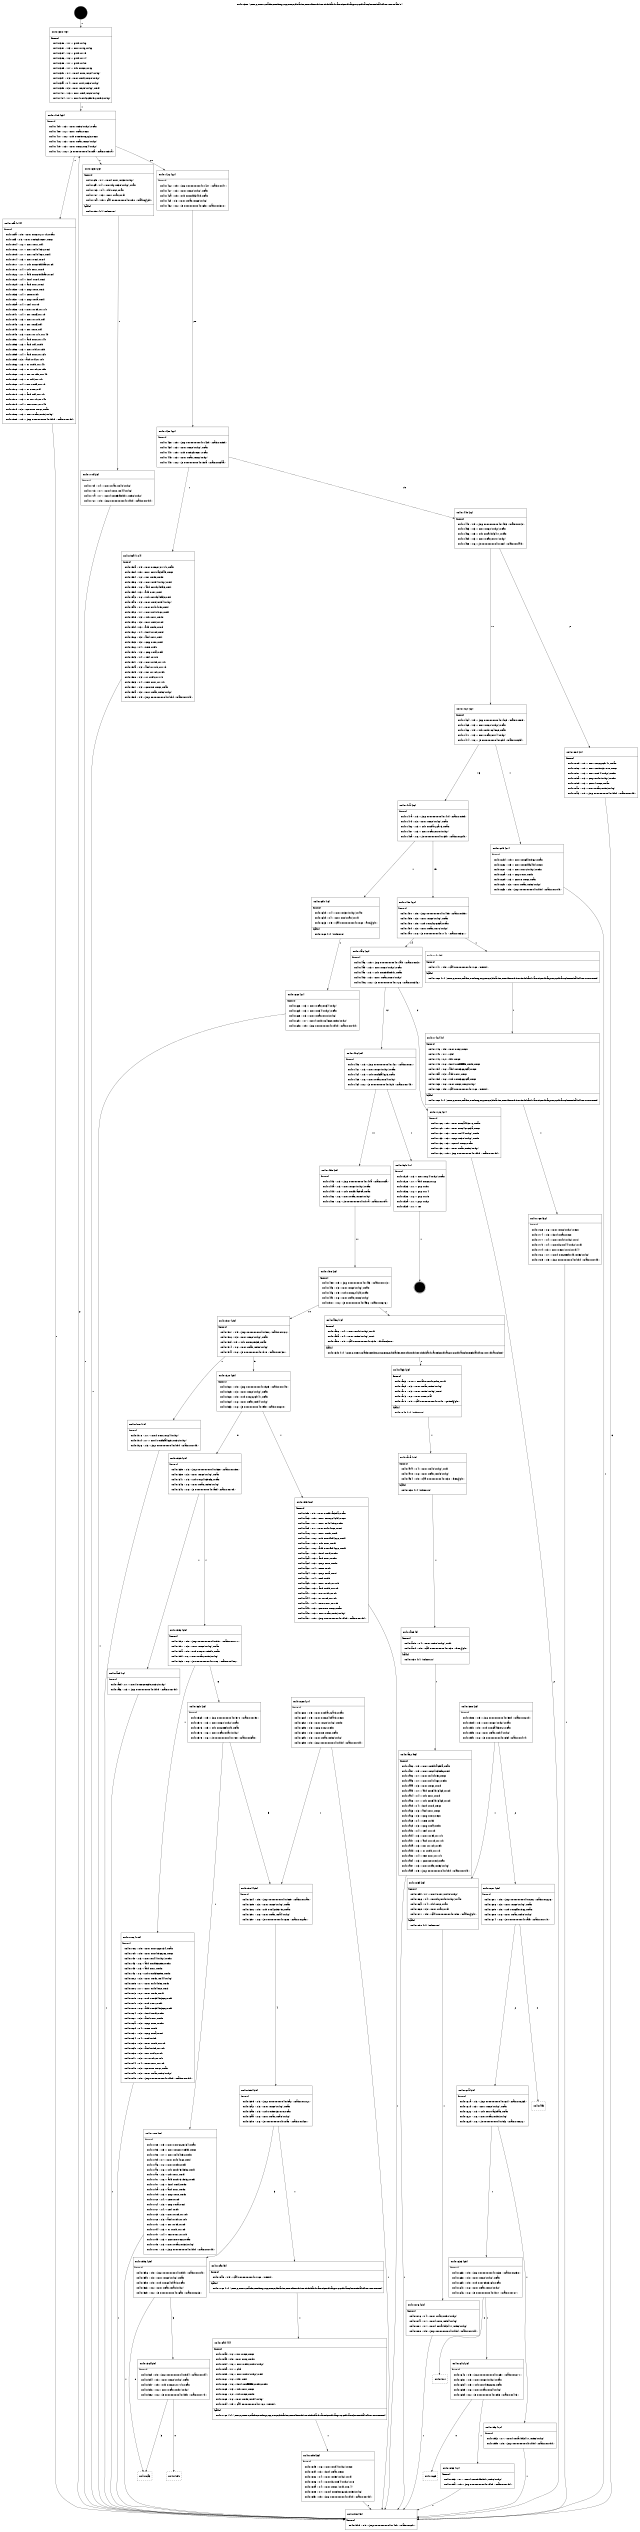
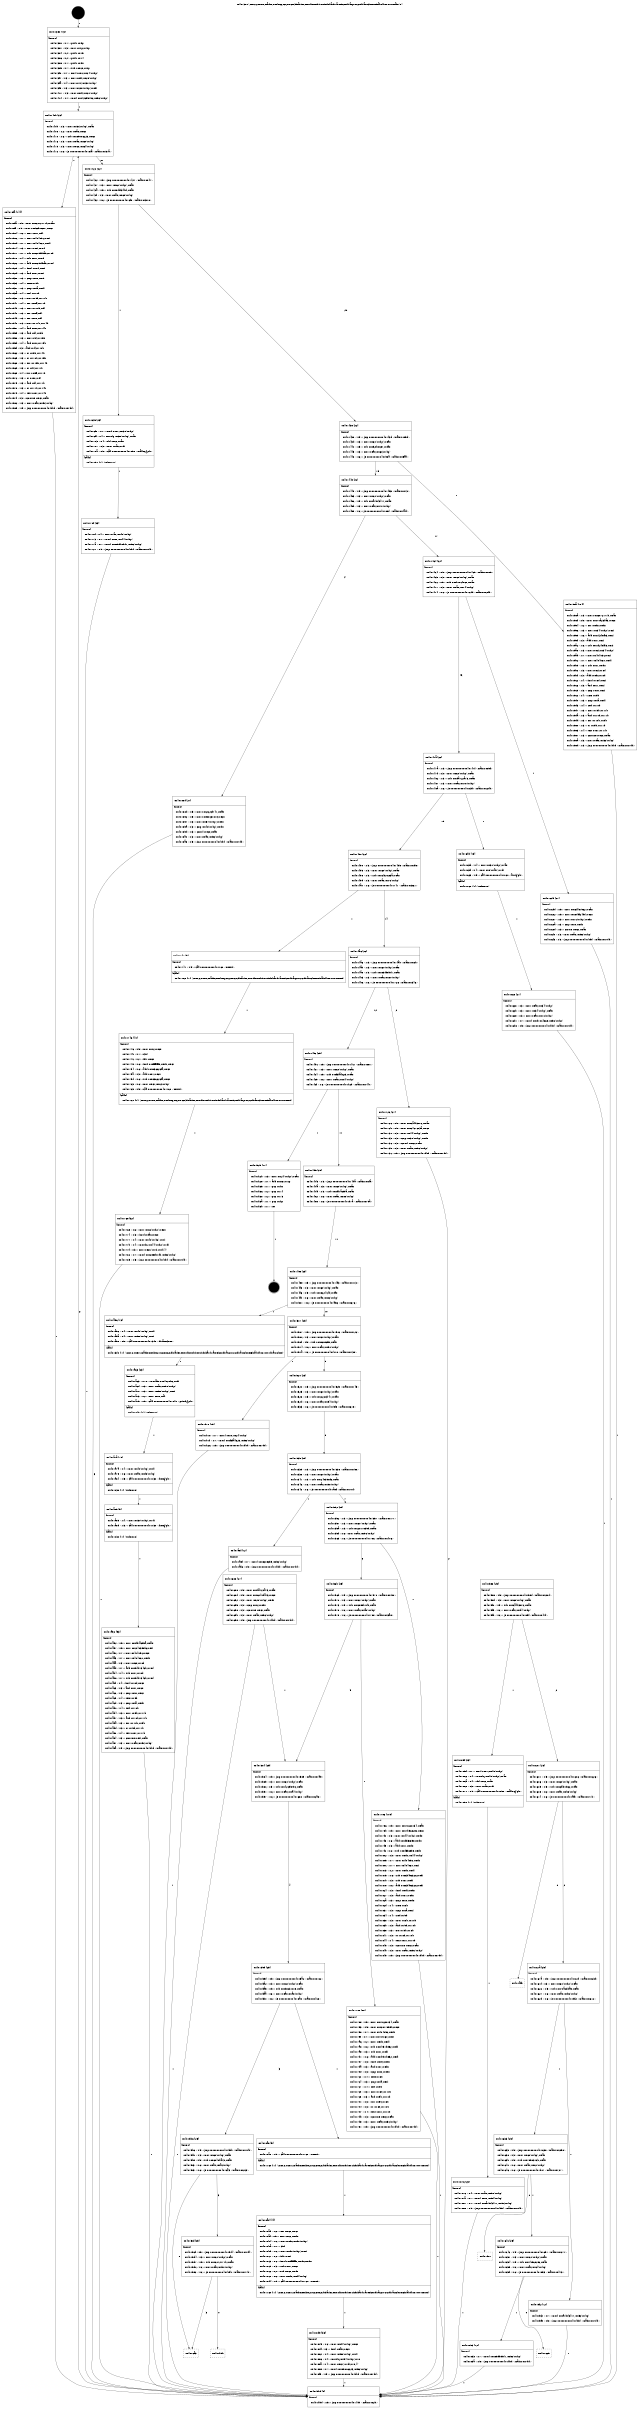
(98, 160) -> (119, 309)
(331, 1560) -> none
